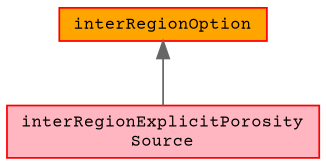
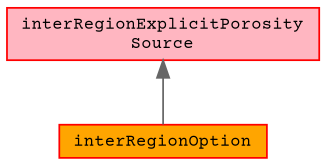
(163, 82) -> (163, 101)
